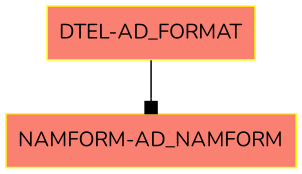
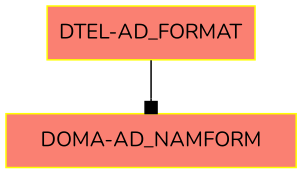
(151, 141) -> (151, 141)
